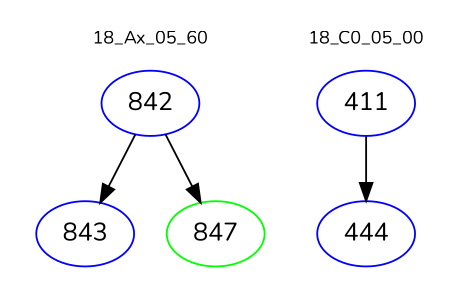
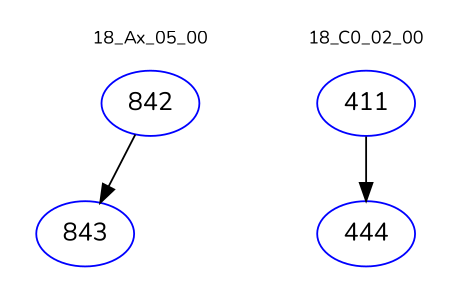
(150, 39) -> (150, 39)
(366, 39) -> (366, 39)
(216, 234) -> none
